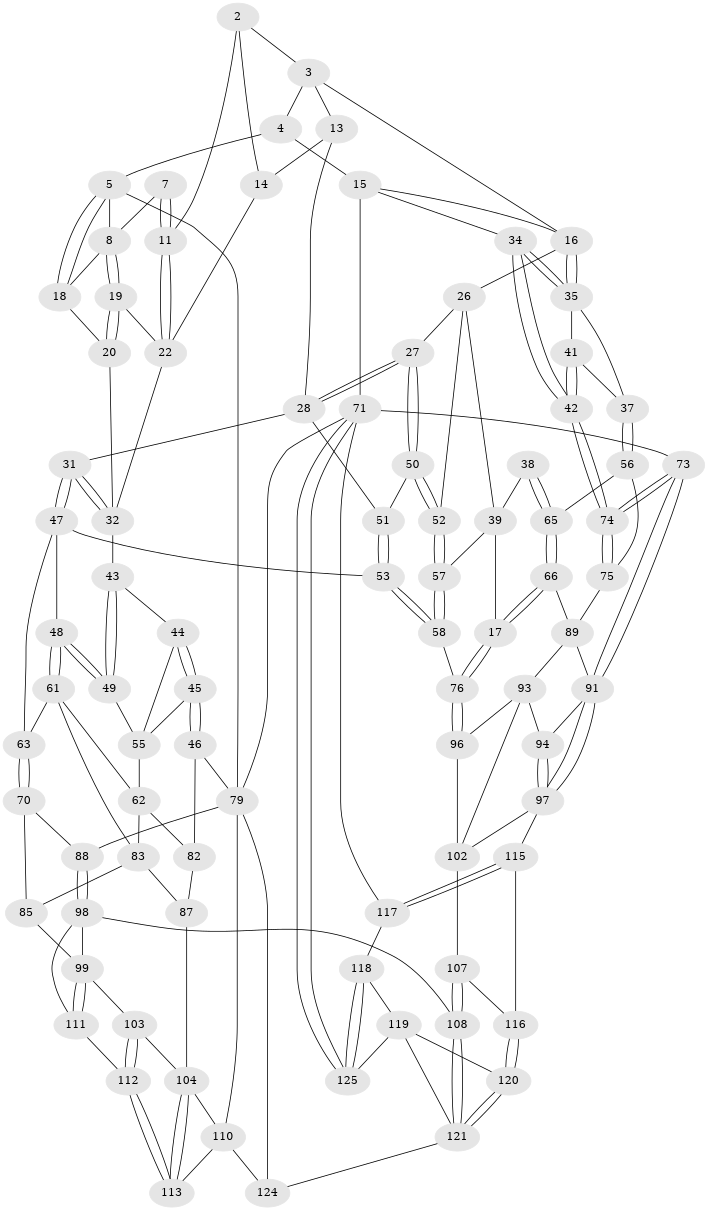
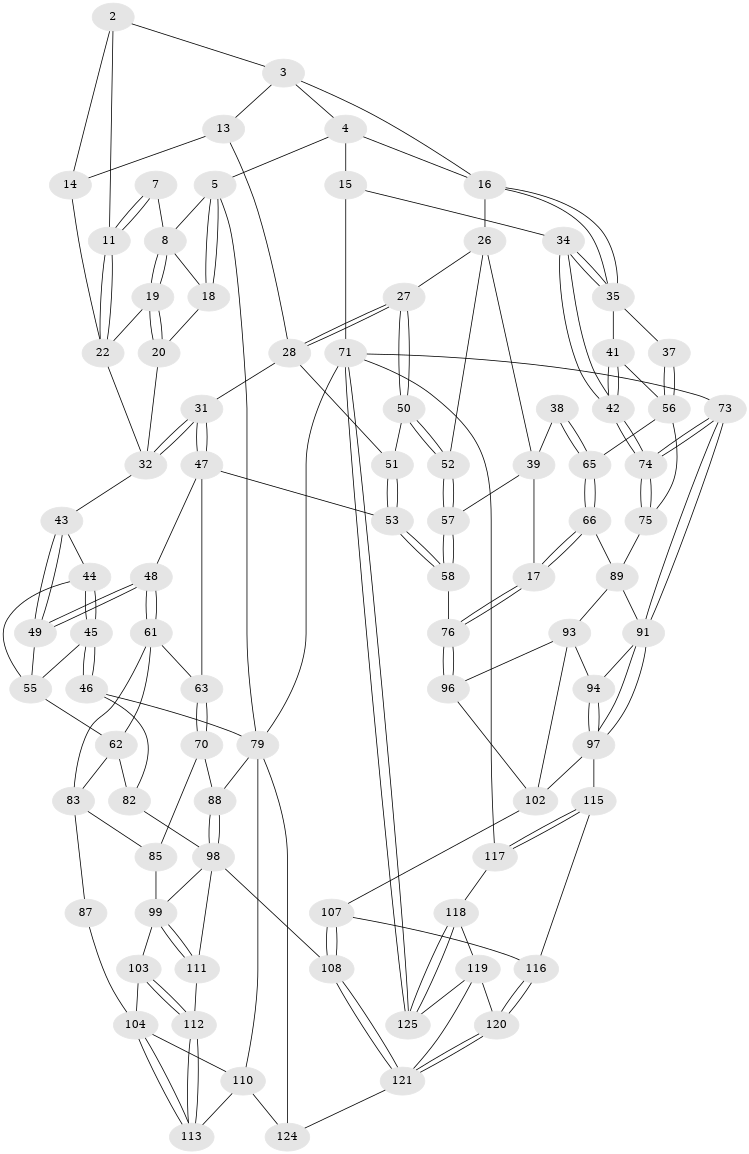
(469, 206) -> (415, 157)
(600, 381) -> (635, 375)
(191, 885) -> (173, 830)
